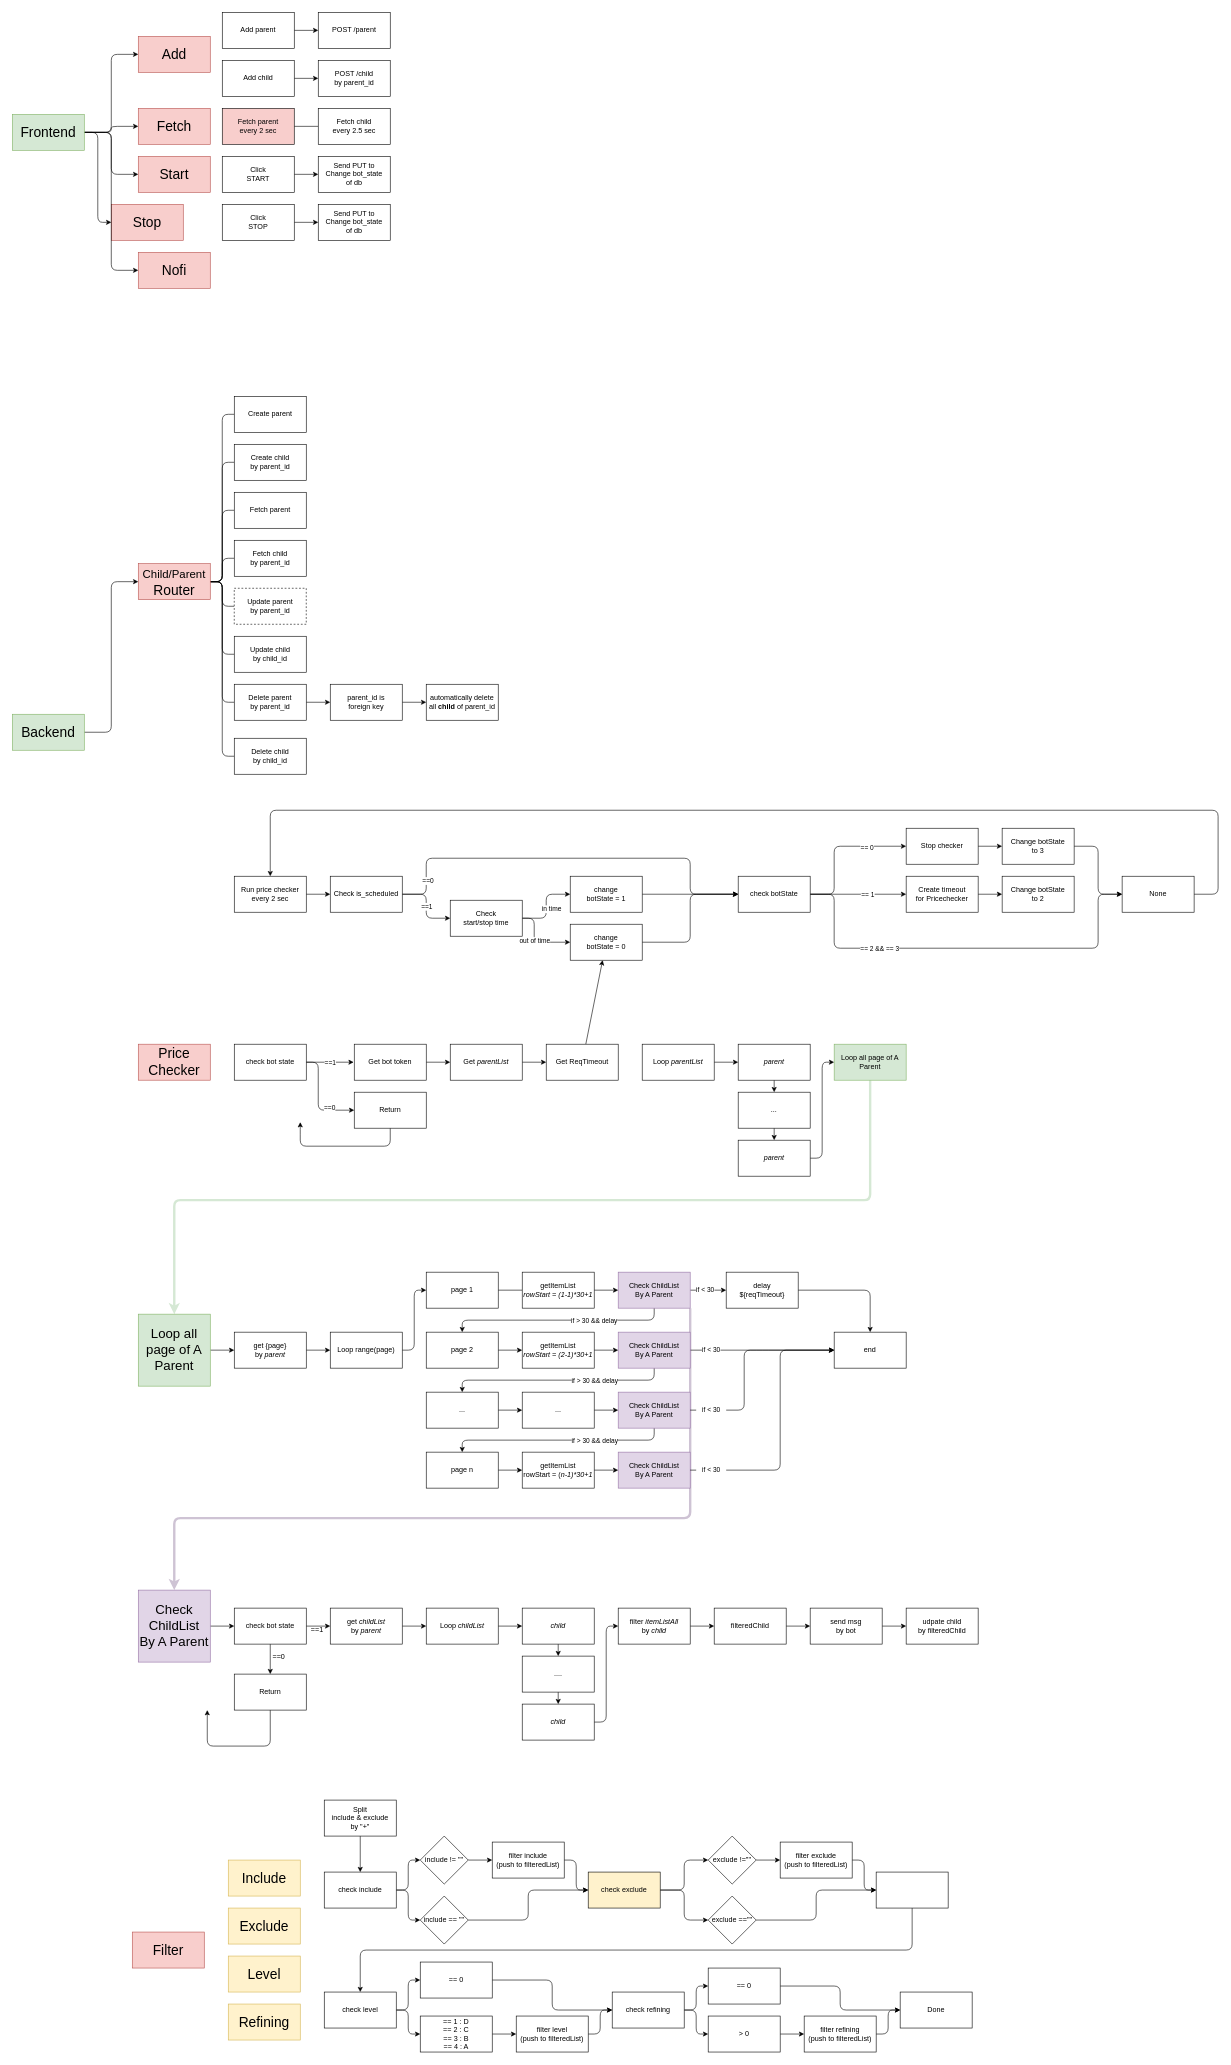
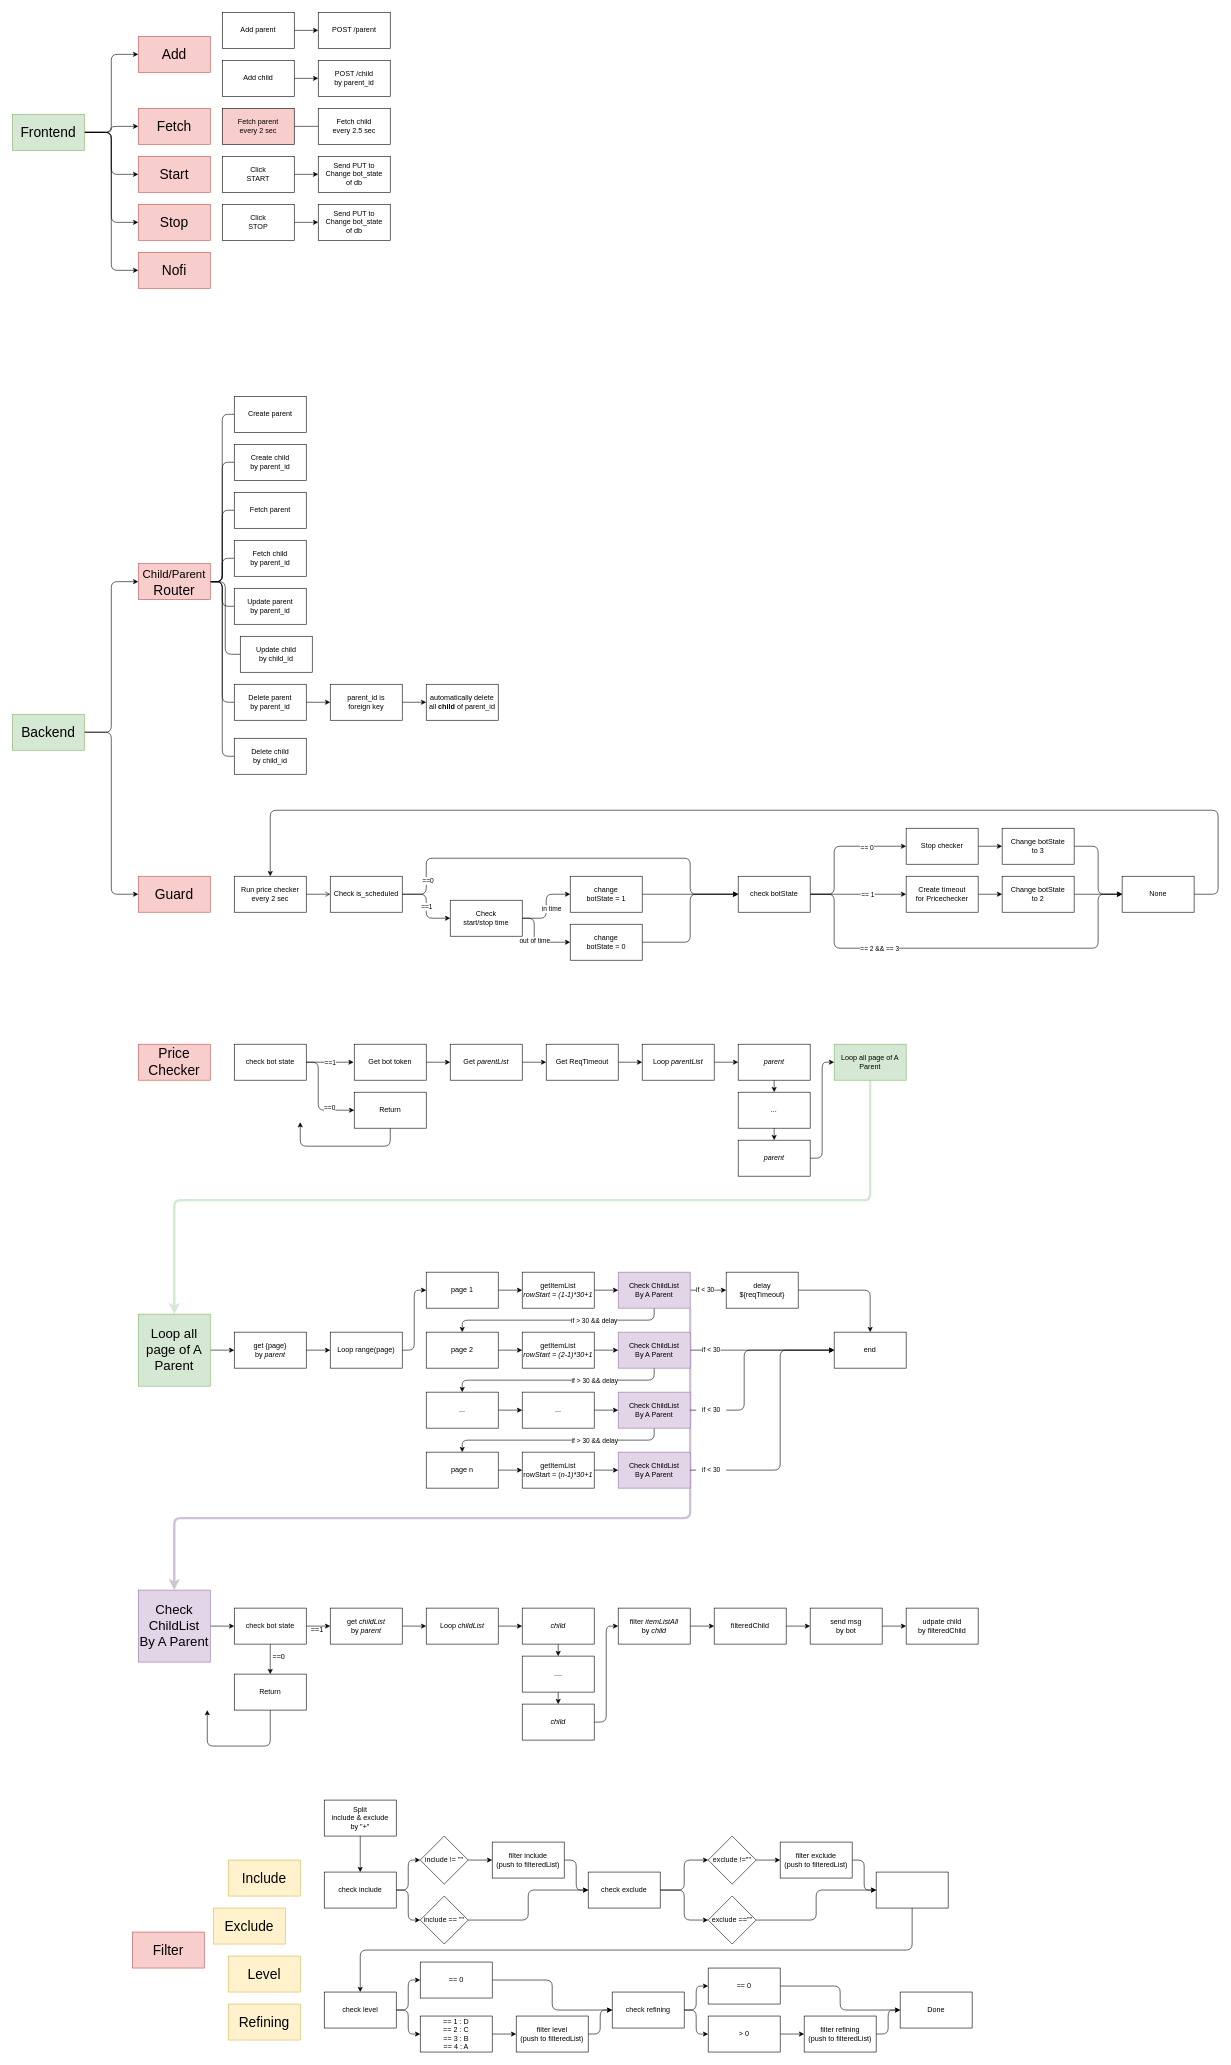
(147, 222) -> (174, 222)
(270, 606) -> (270, 606)
(270, 654) -> (276, 654)
none -> (111, 889)
none -> (174, 894)
(324, 894) -> (326, 894)
none -> (1086, 894)
(594, 1004) -> (636, 1062)
(518, 1290) -> (516, 1290)
(624, 1890) -> (624, 1890)
(264, 1926) -> (249, 1926)
